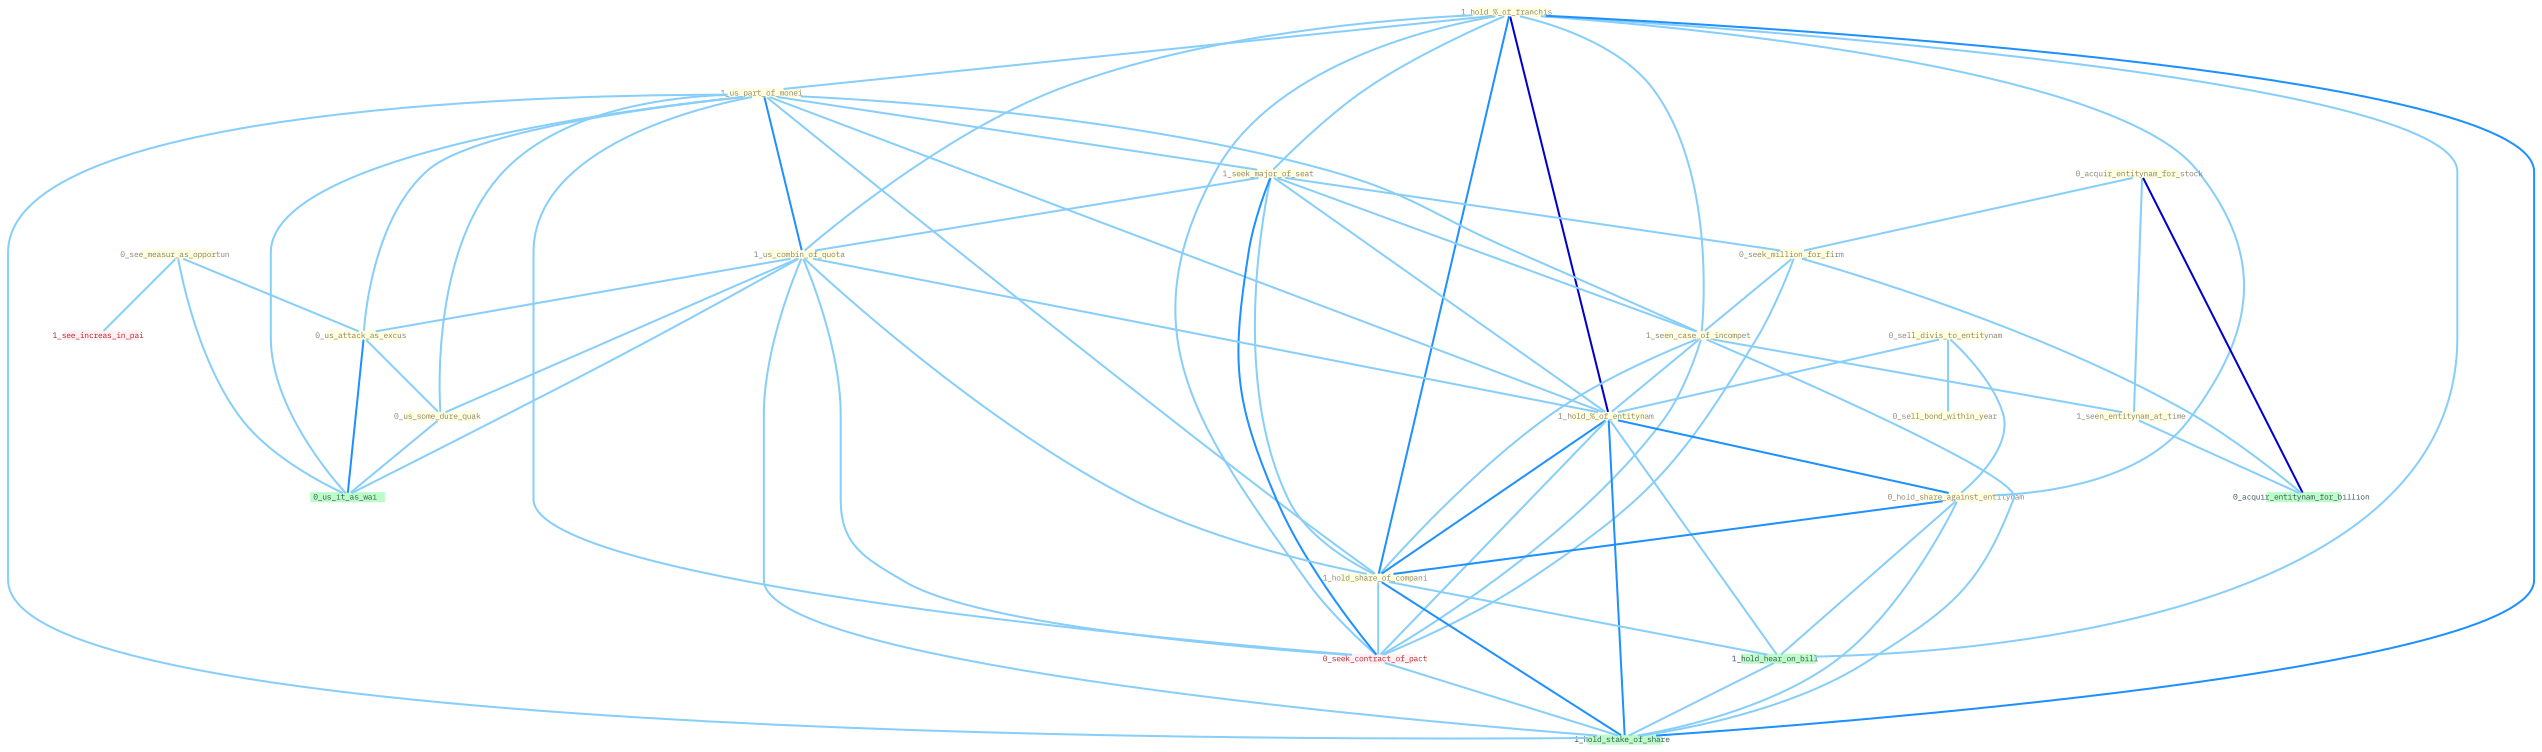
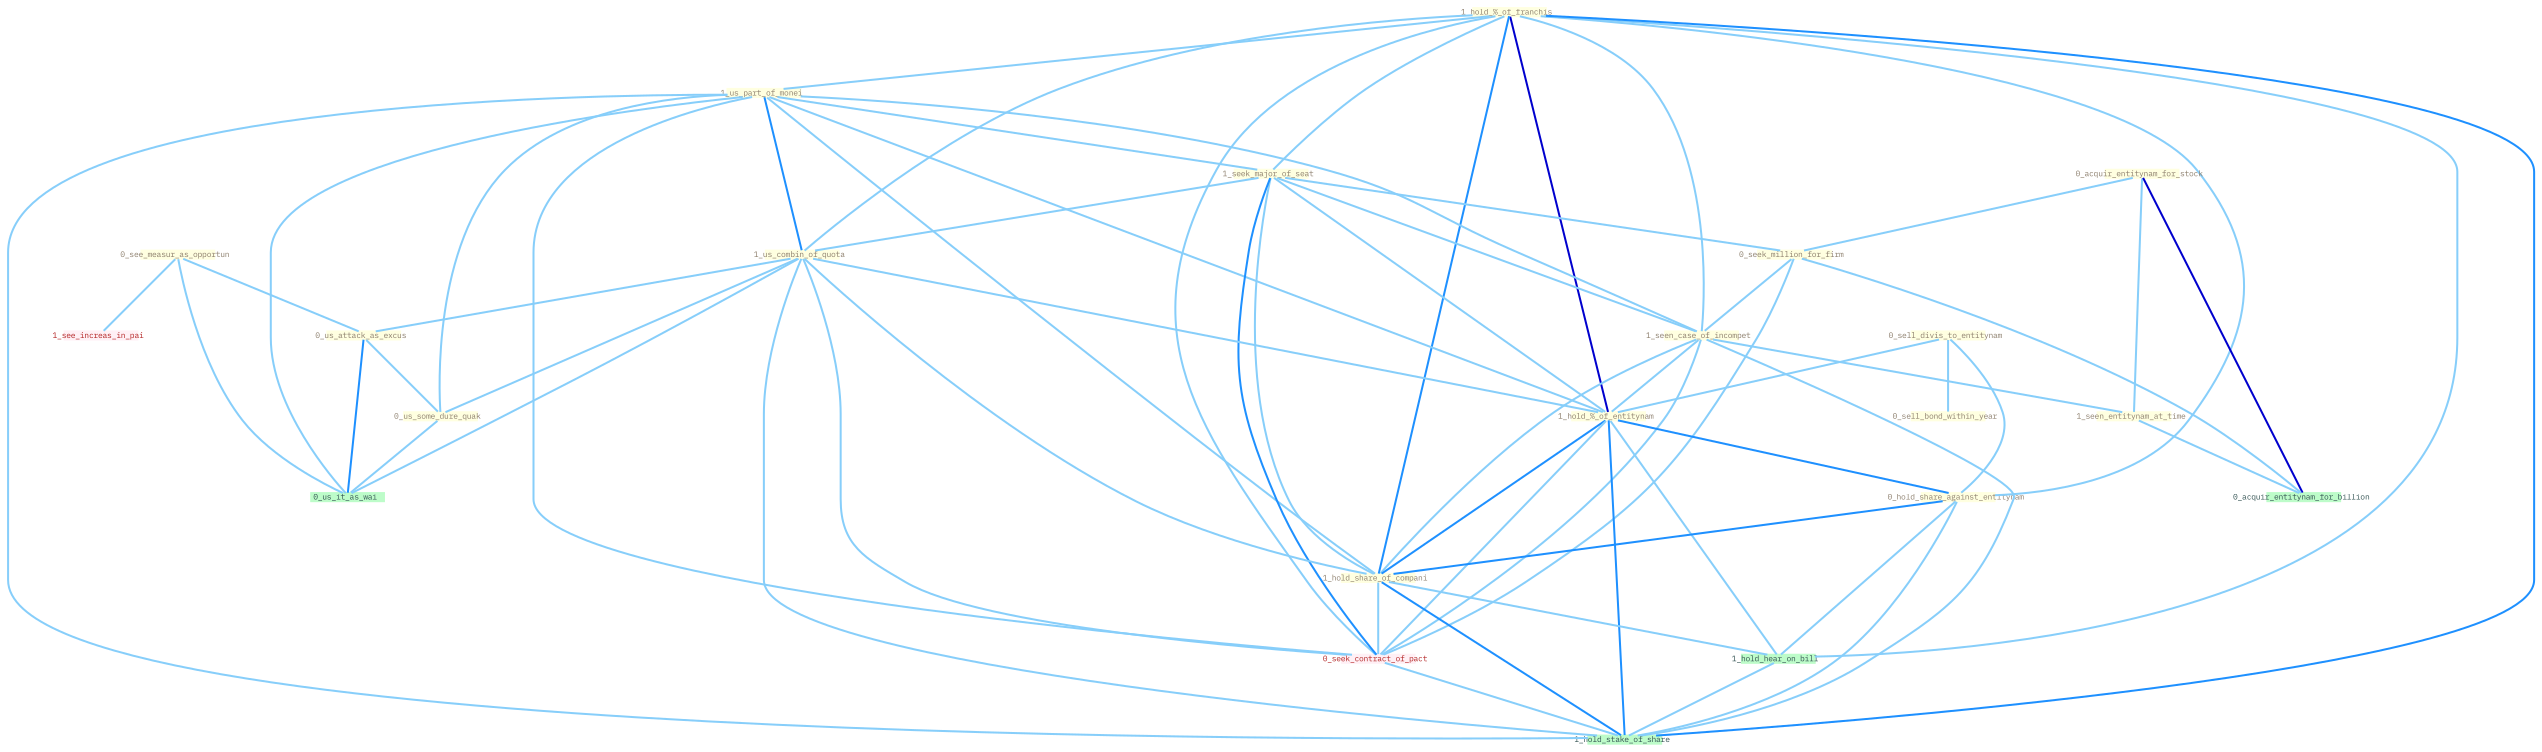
(438, 164) -> none
